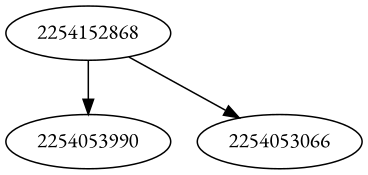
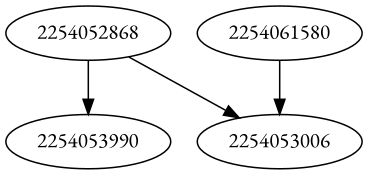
(88, 33) -> (88, 33)
none -> (280, 33)
(280, 142) -> (280, 142)
